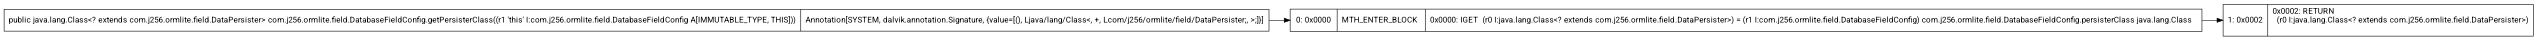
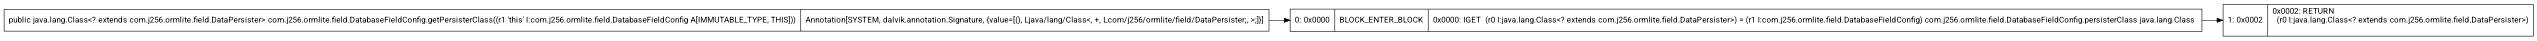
(1380, 20) -> (1382, 20)
